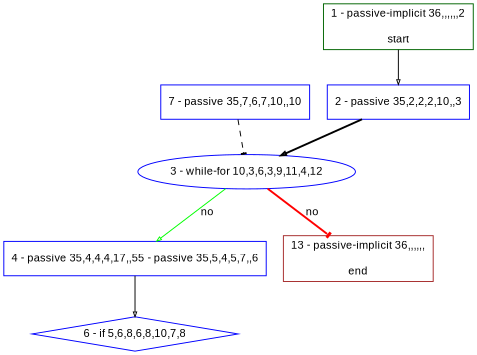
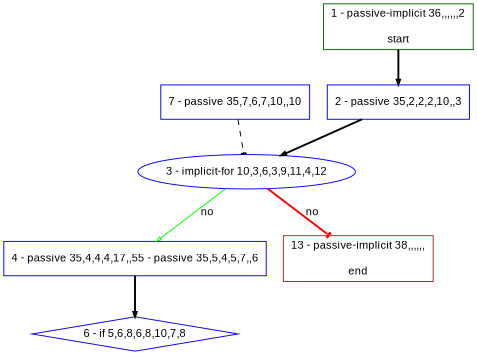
(398, 65) -> (398, 65)
(247, 172) -> (247, 172)
(358, 259) -> (358, 259)
(135, 294) -> (135, 294)
